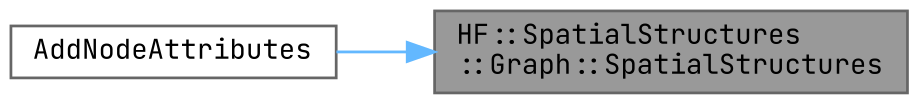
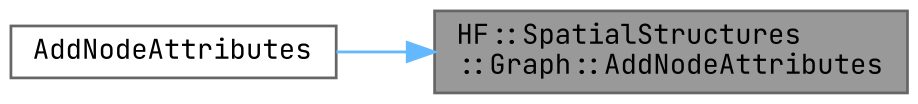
(671, 52) -> (671, 52)
